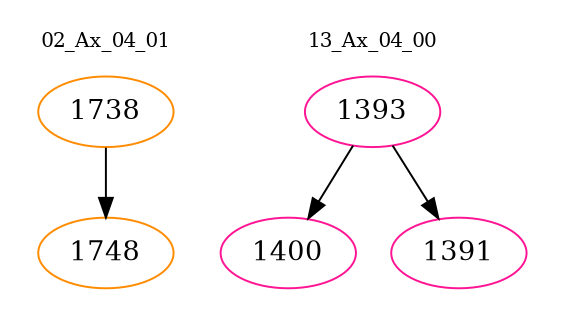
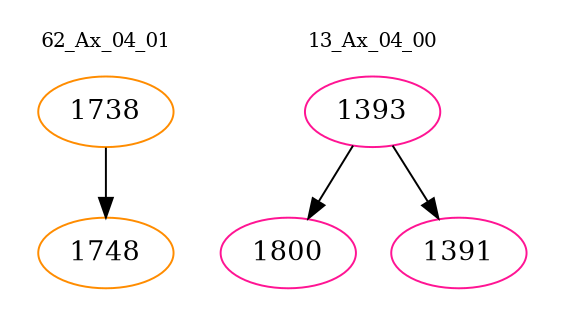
(106, 42) -> (106, 42)
(288, 253) -> (288, 253)
